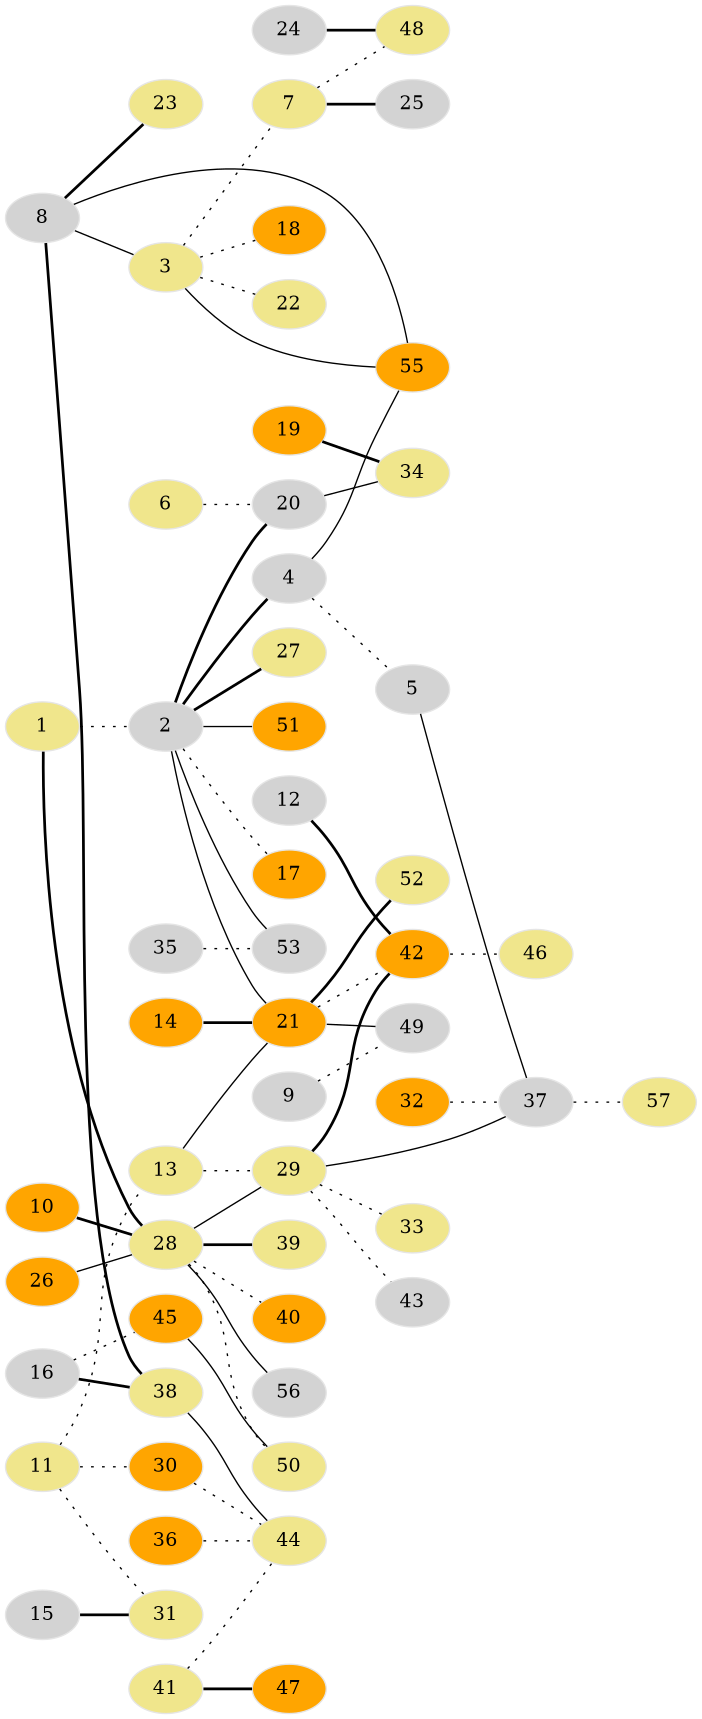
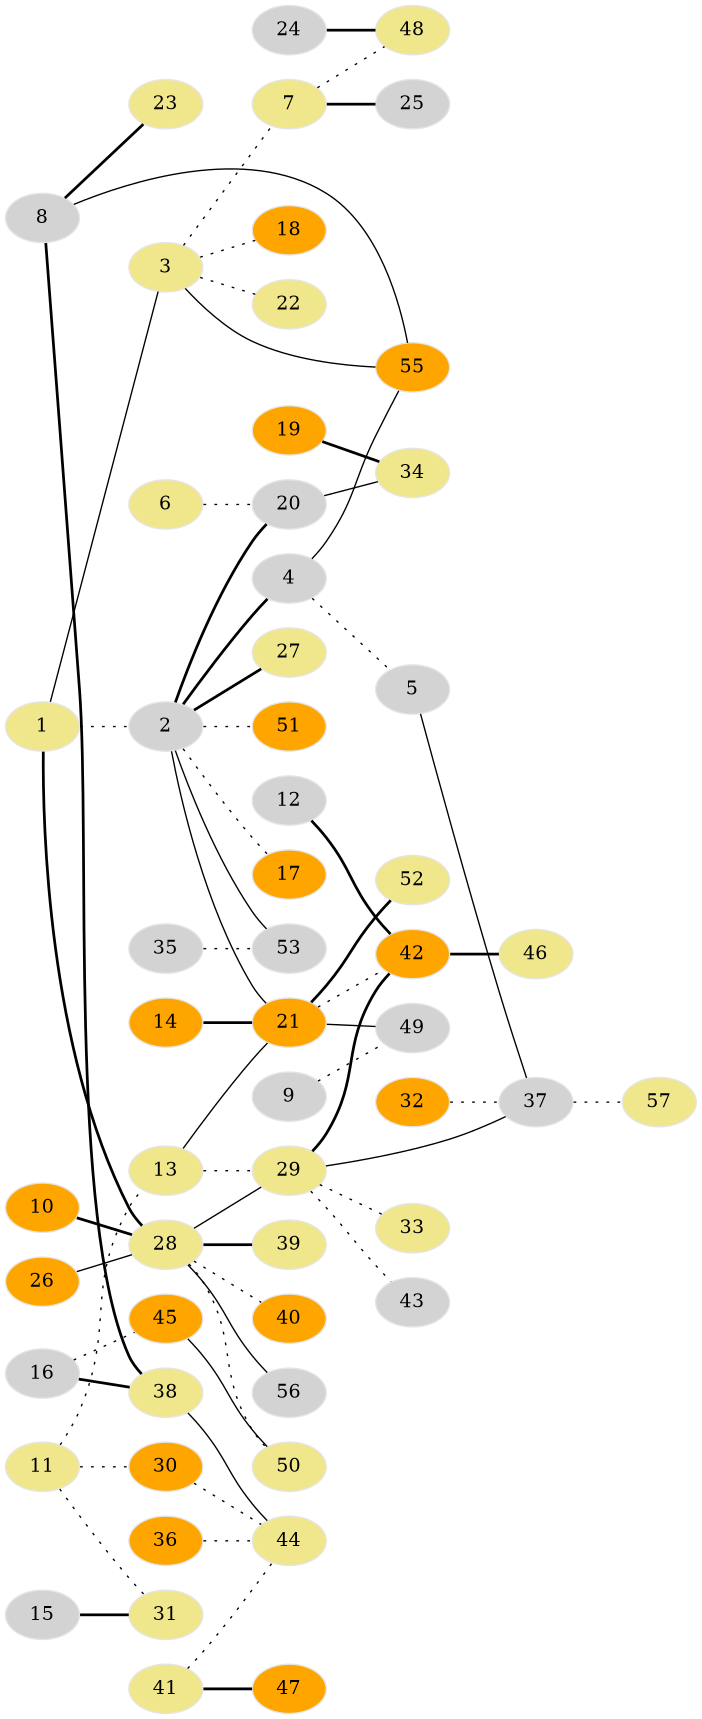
(104, 243) -> (104, 497)
(228, 727) -> (228, 727)
(475, 954) -> (475, 954)
